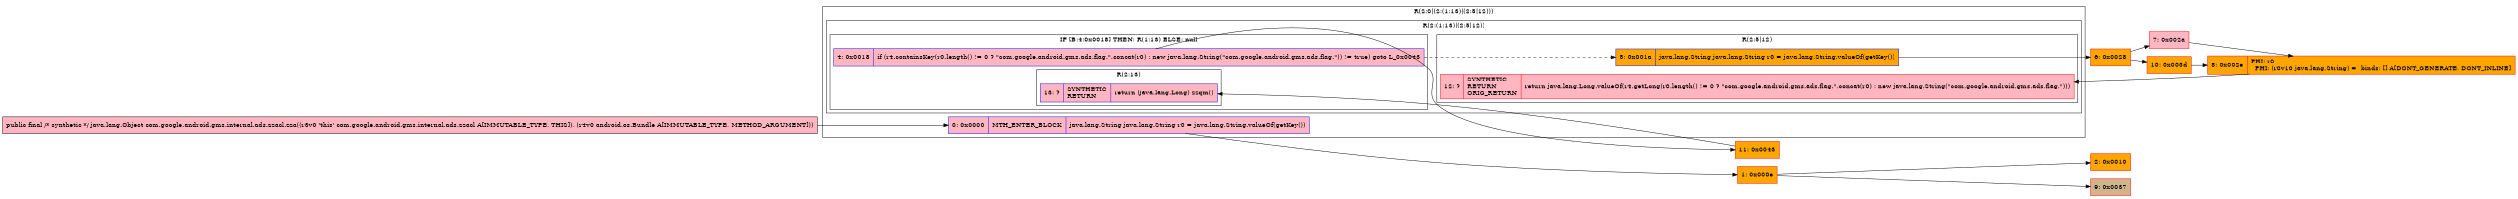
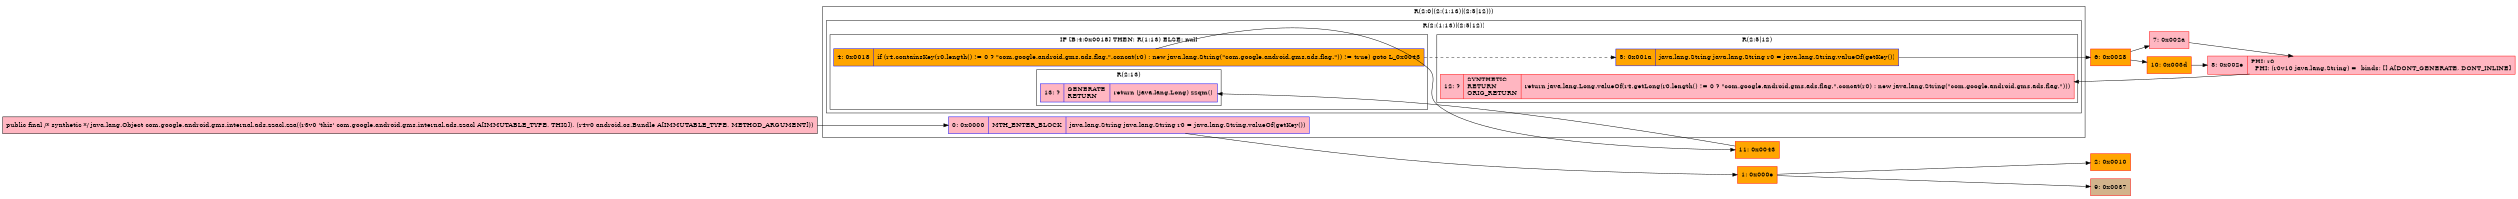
(1129, 57) -> (1129, 57)
(2361, 65) -> (2361, 65)
(1087, 89) -> (1087, 89)
